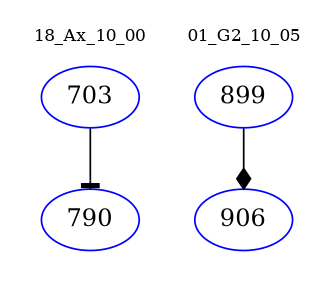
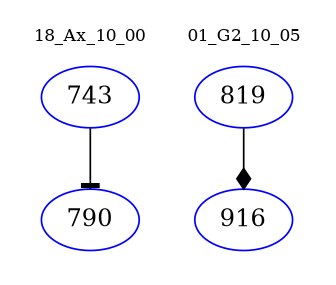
(90, 97) -> (90, 97)
(244, 97) -> (244, 97)
(244, 220) -> (244, 220)
